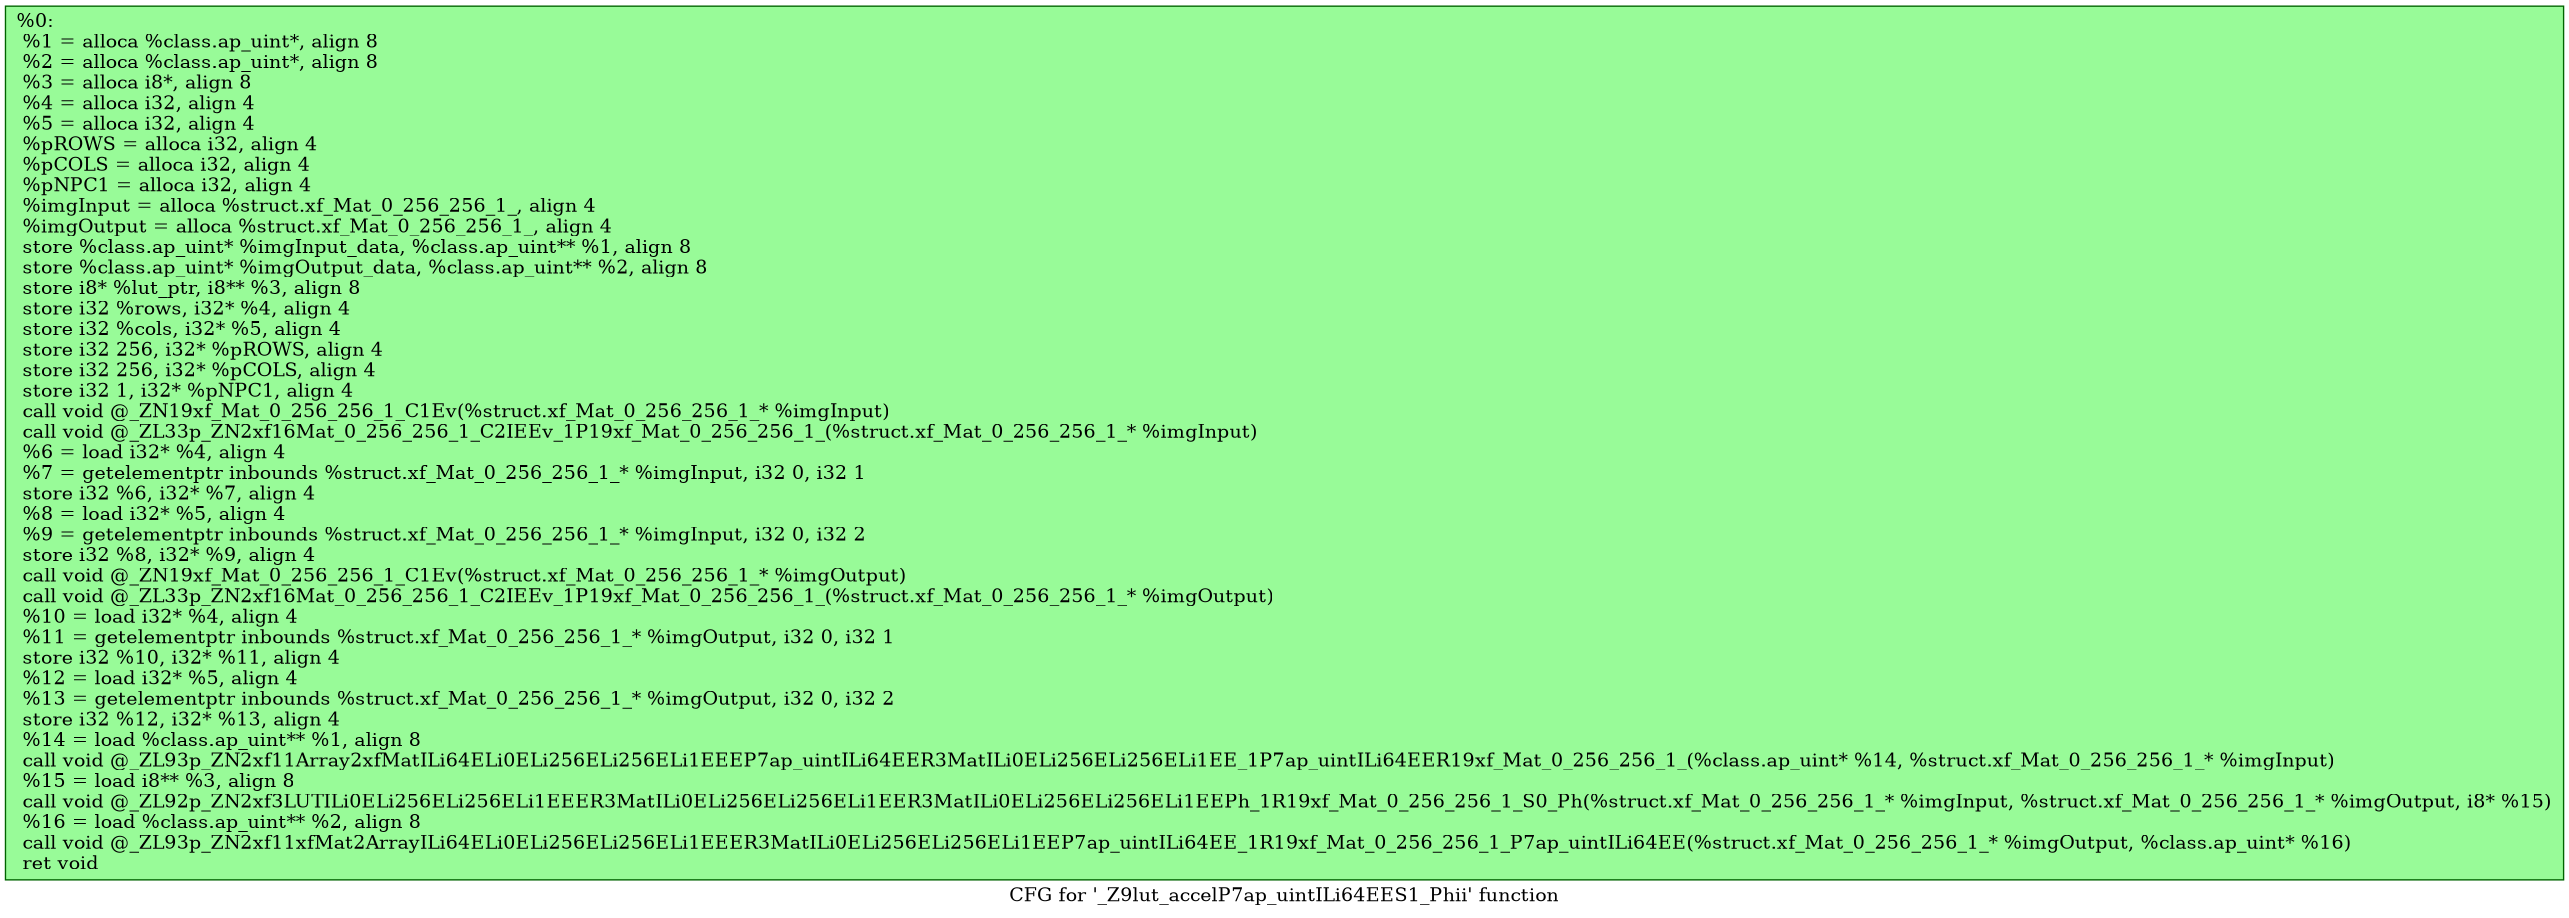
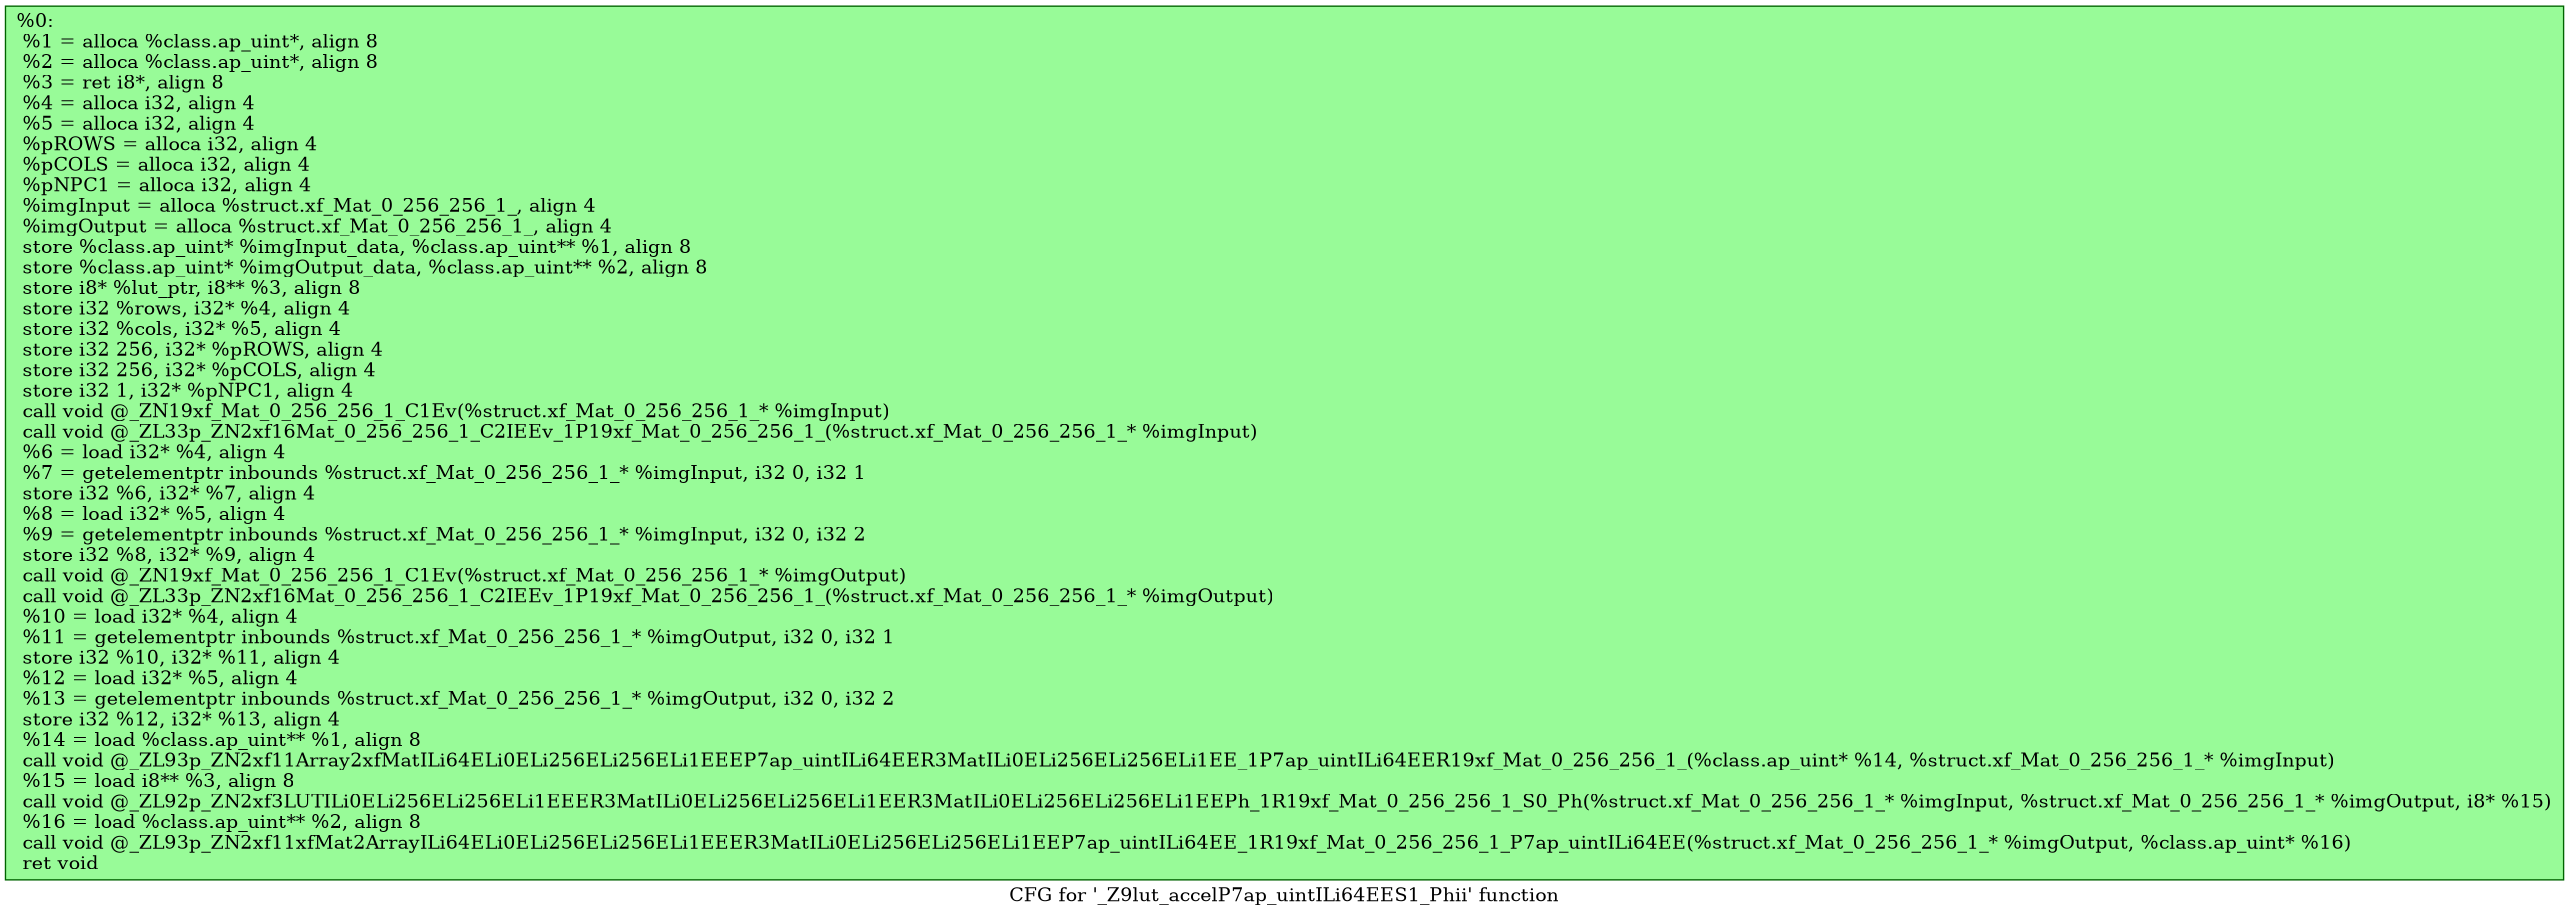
(134, 83) -> (121, 83)
